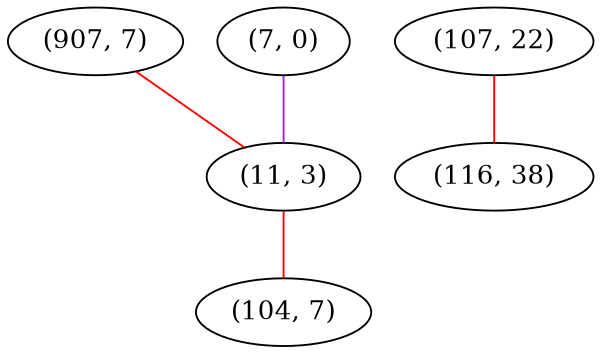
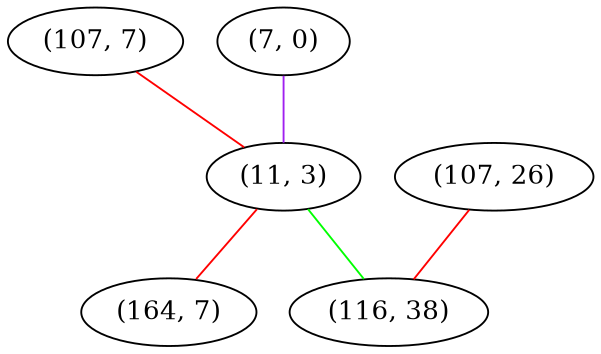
(96, 41) -> (96, 41)
(494, 41) -> (494, 177)
none -> (336, 244)
(284, 312) -> (169, 312)
